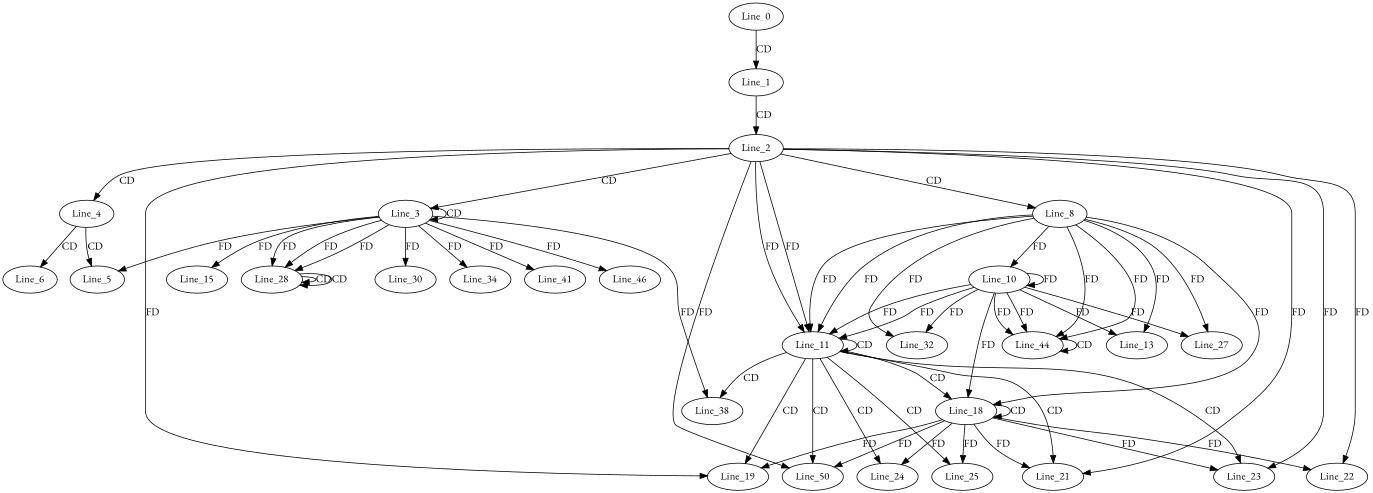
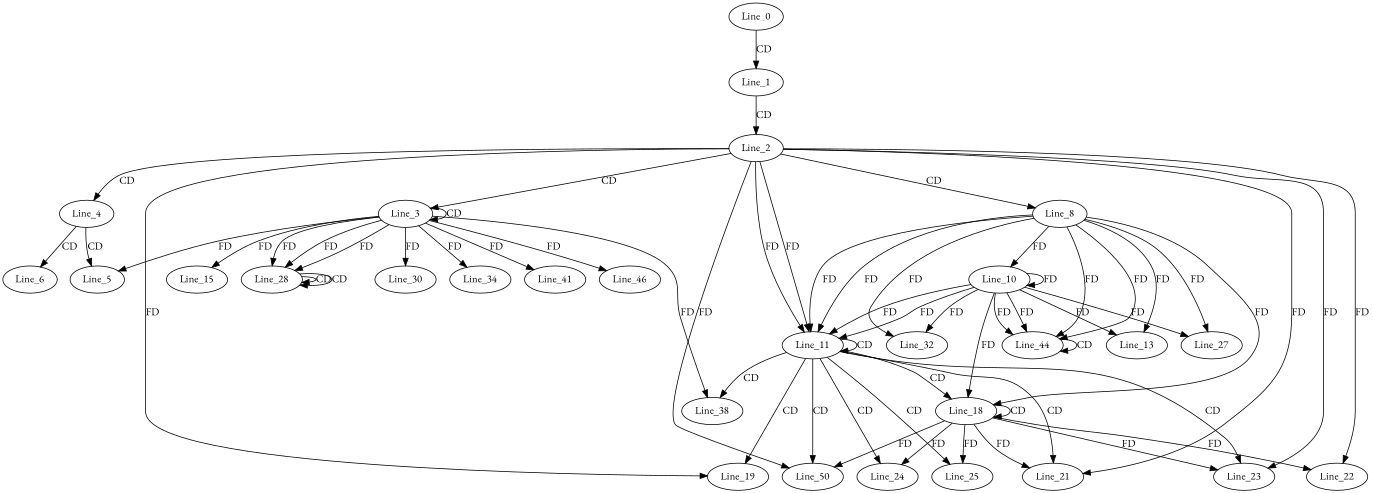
(855, 440) -> none
